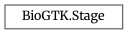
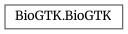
(64, 17) -> (64, 17)
